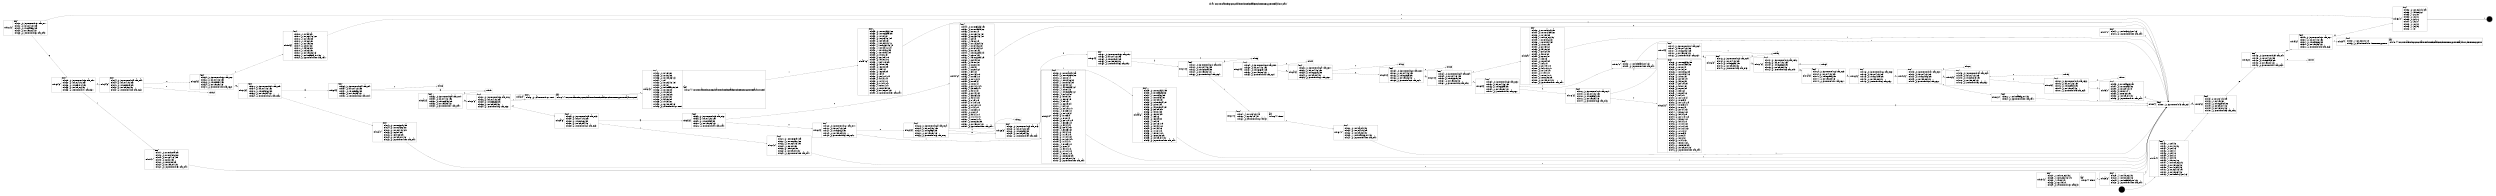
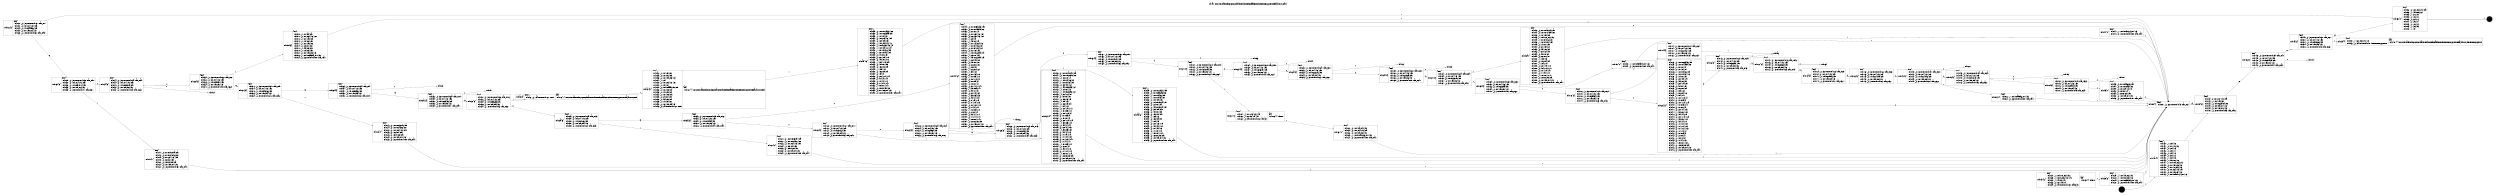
(1703, 57) -> (1710, 79)
(1237, 60) -> (1227, 70)
(2027, 75) -> (2026, 78)
(166, 83) -> (167, 86)
(428, 91) -> (394, 96)
